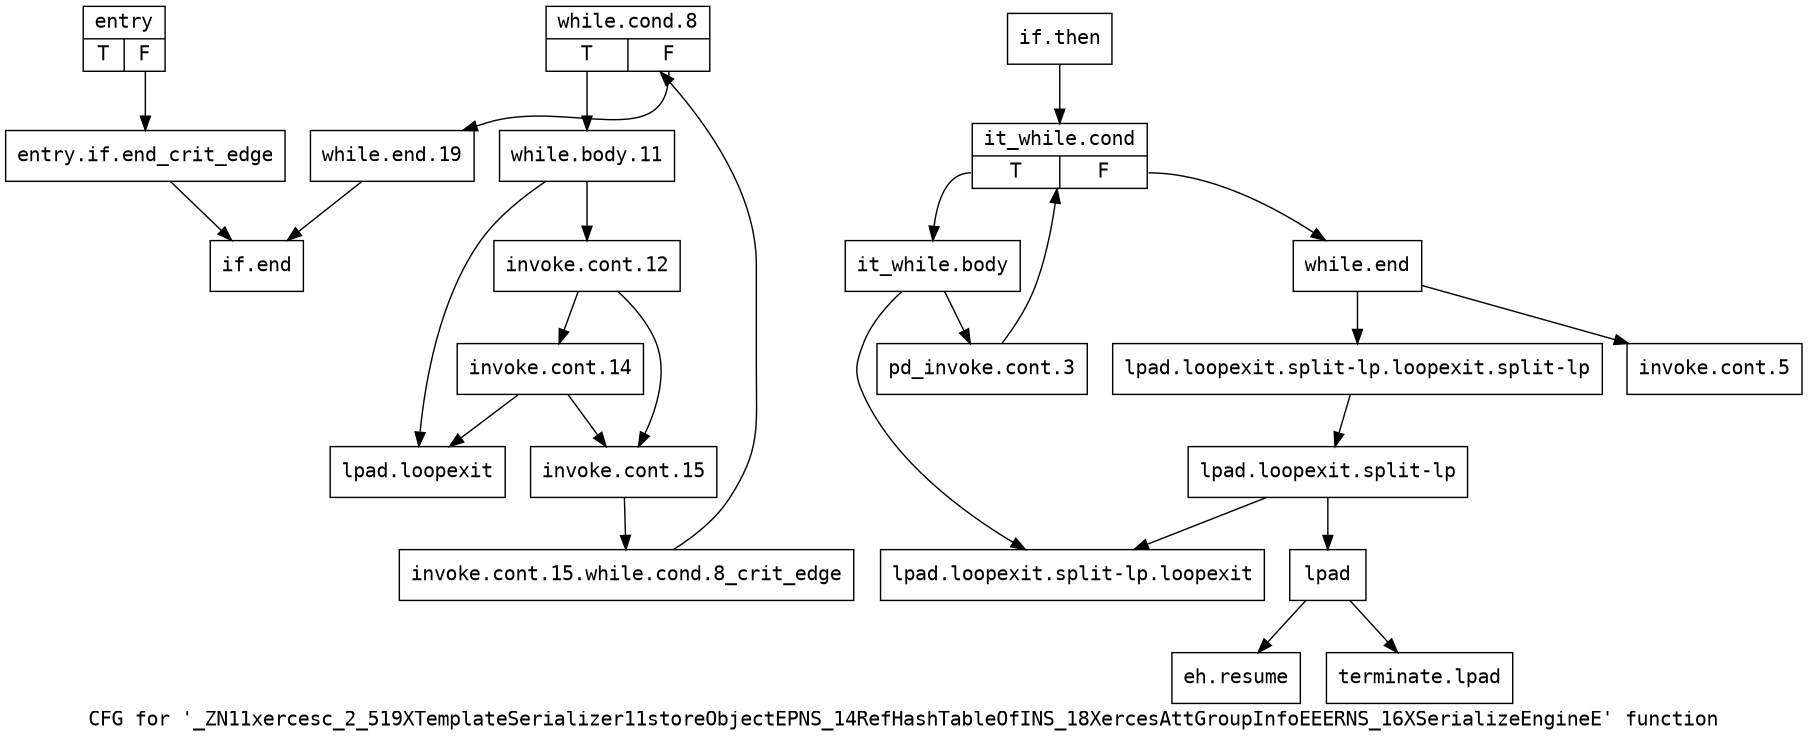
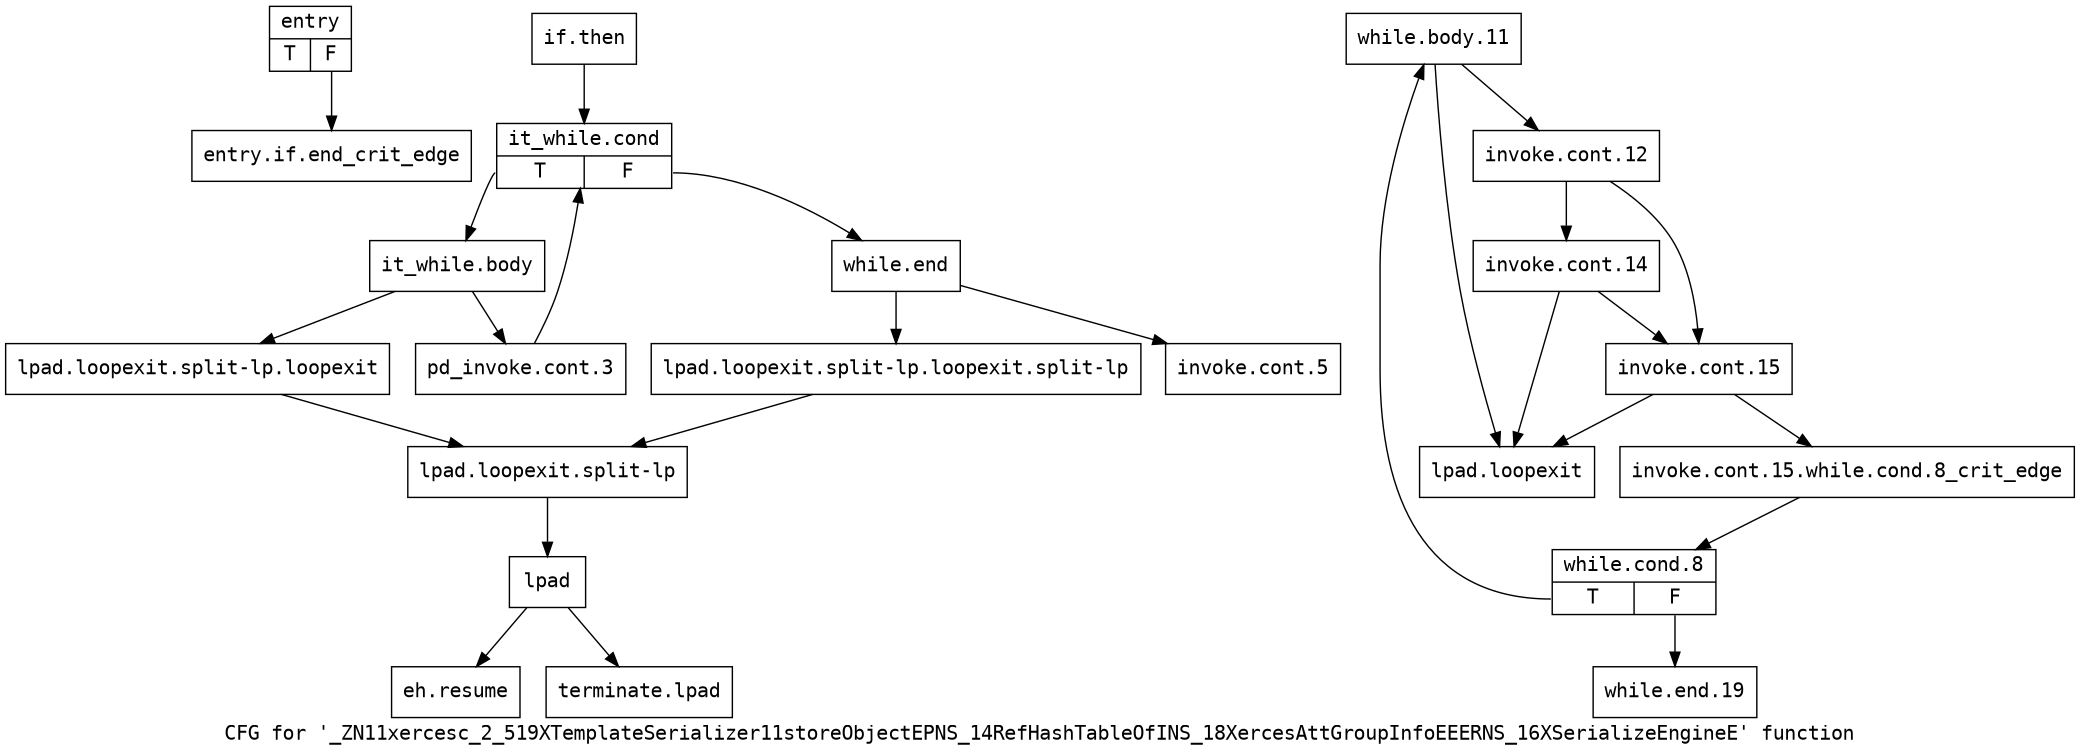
(257, 266) -> none
none -> (1610, 417)
(1207, 521) -> (365, 418)
